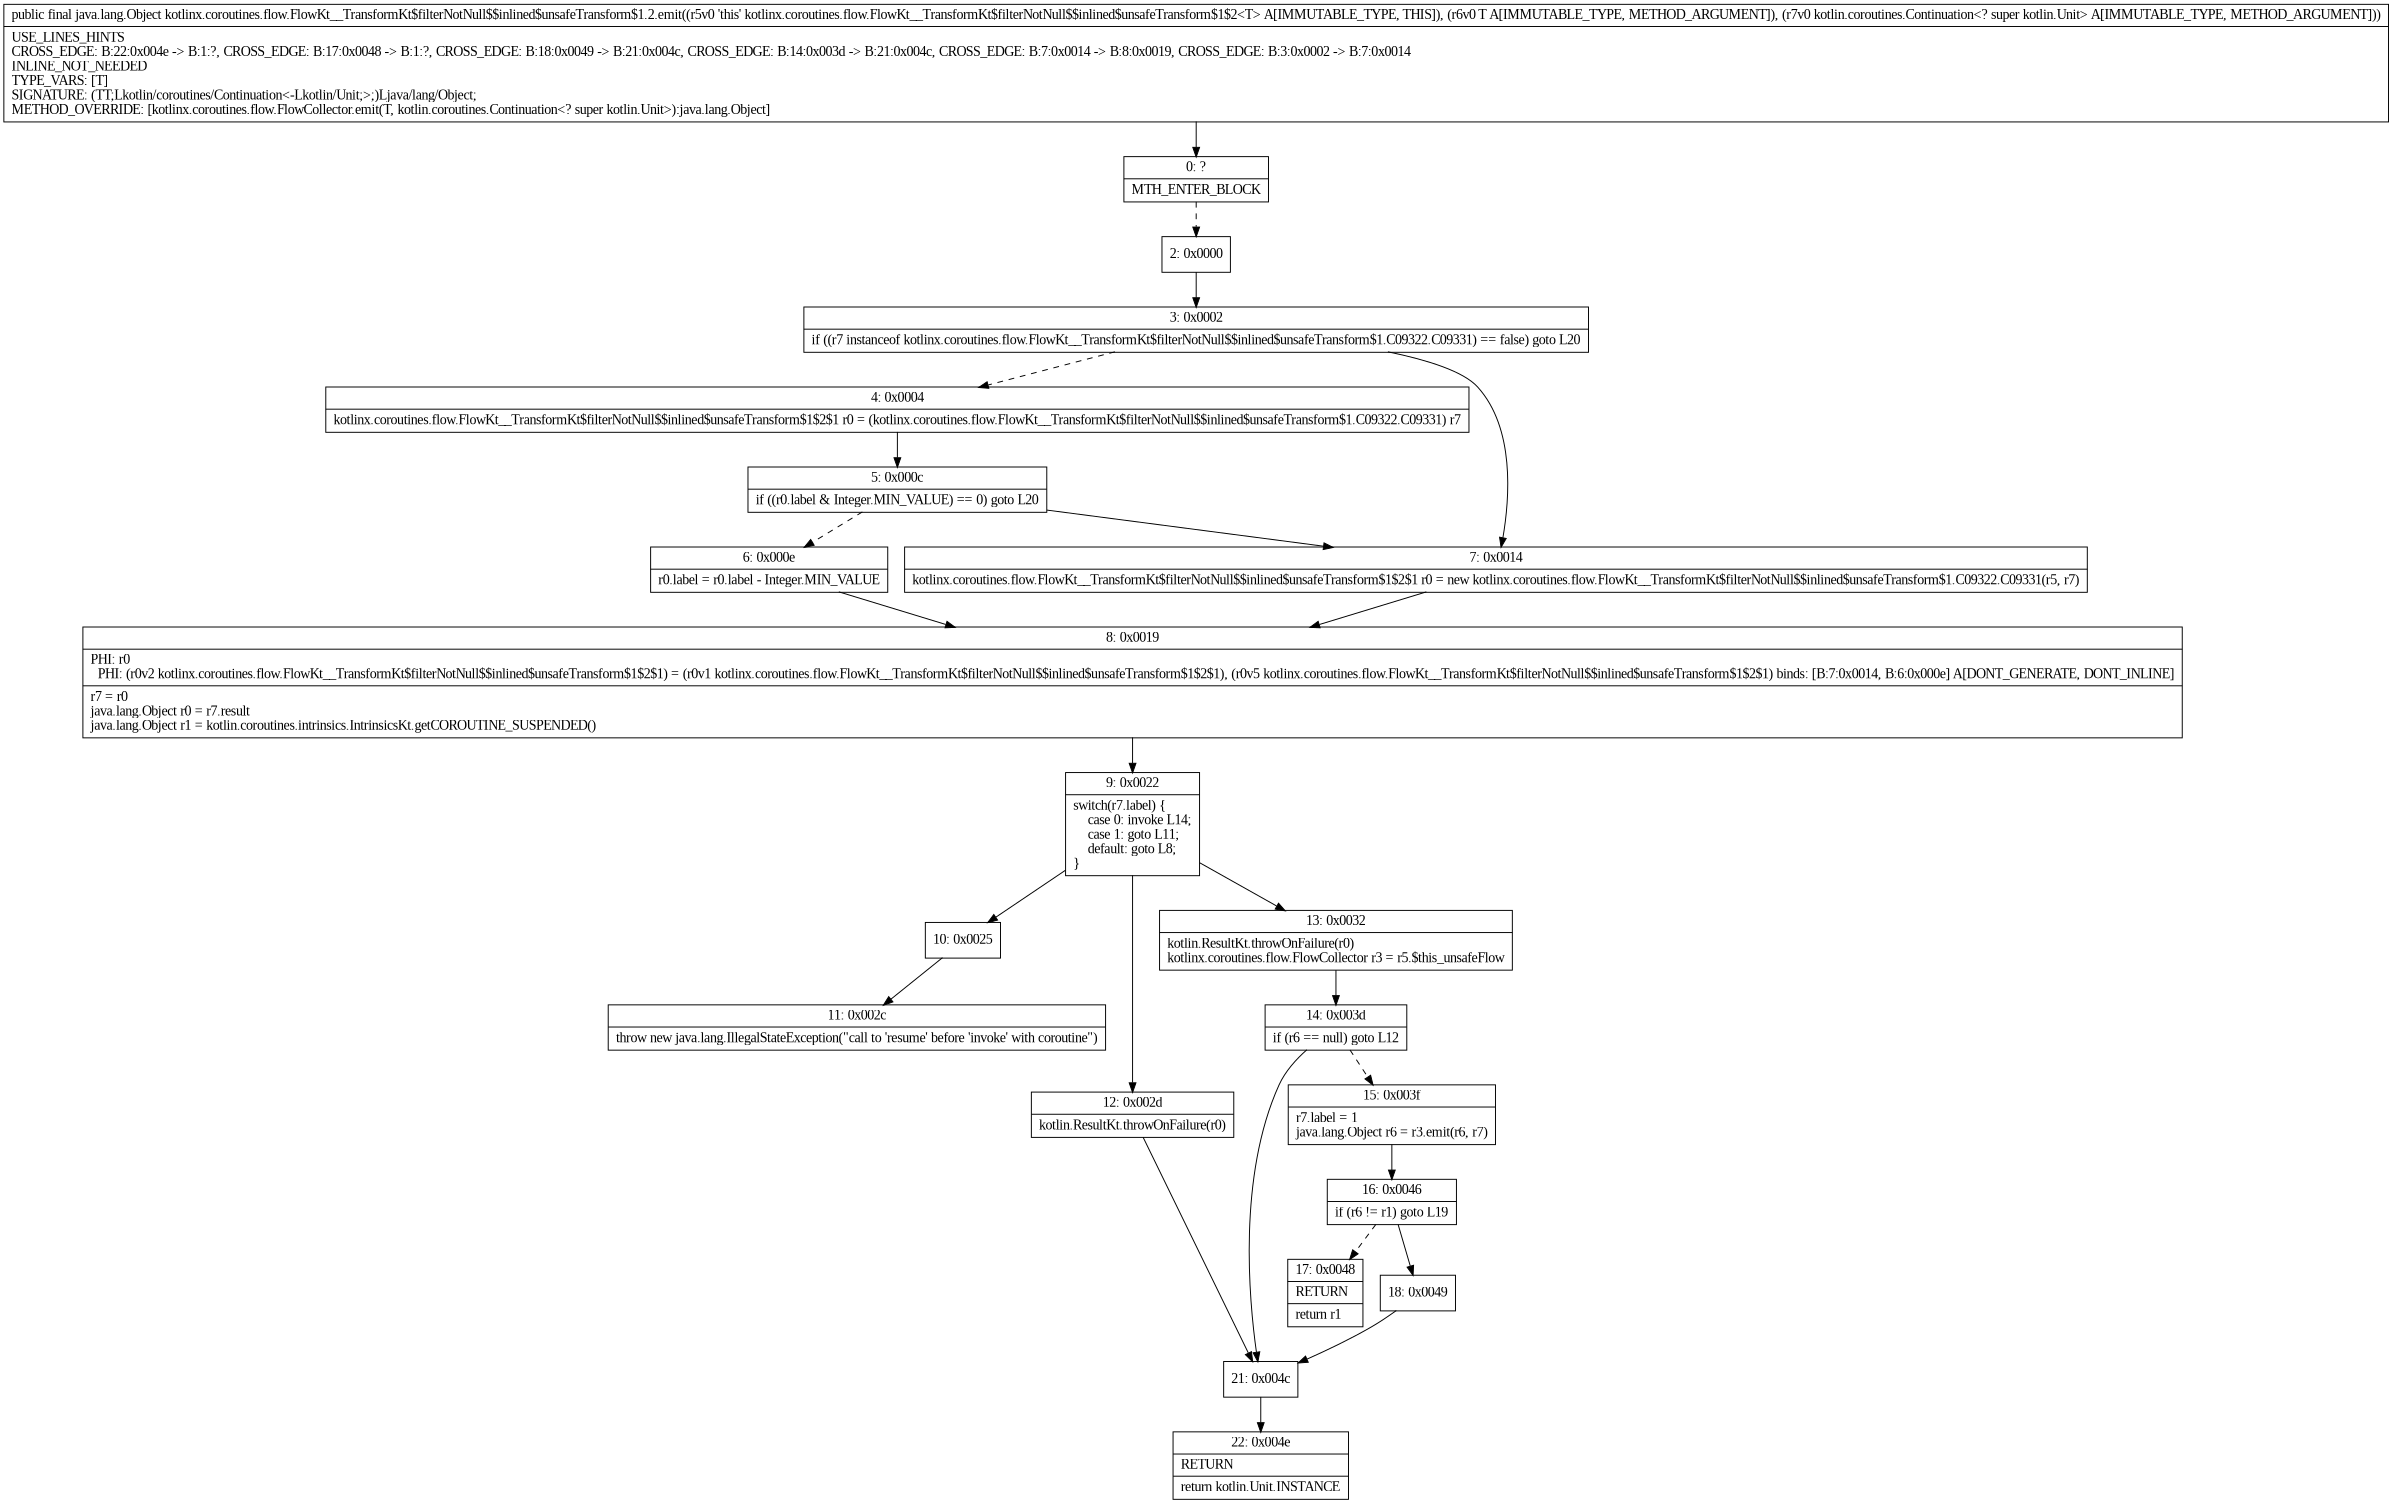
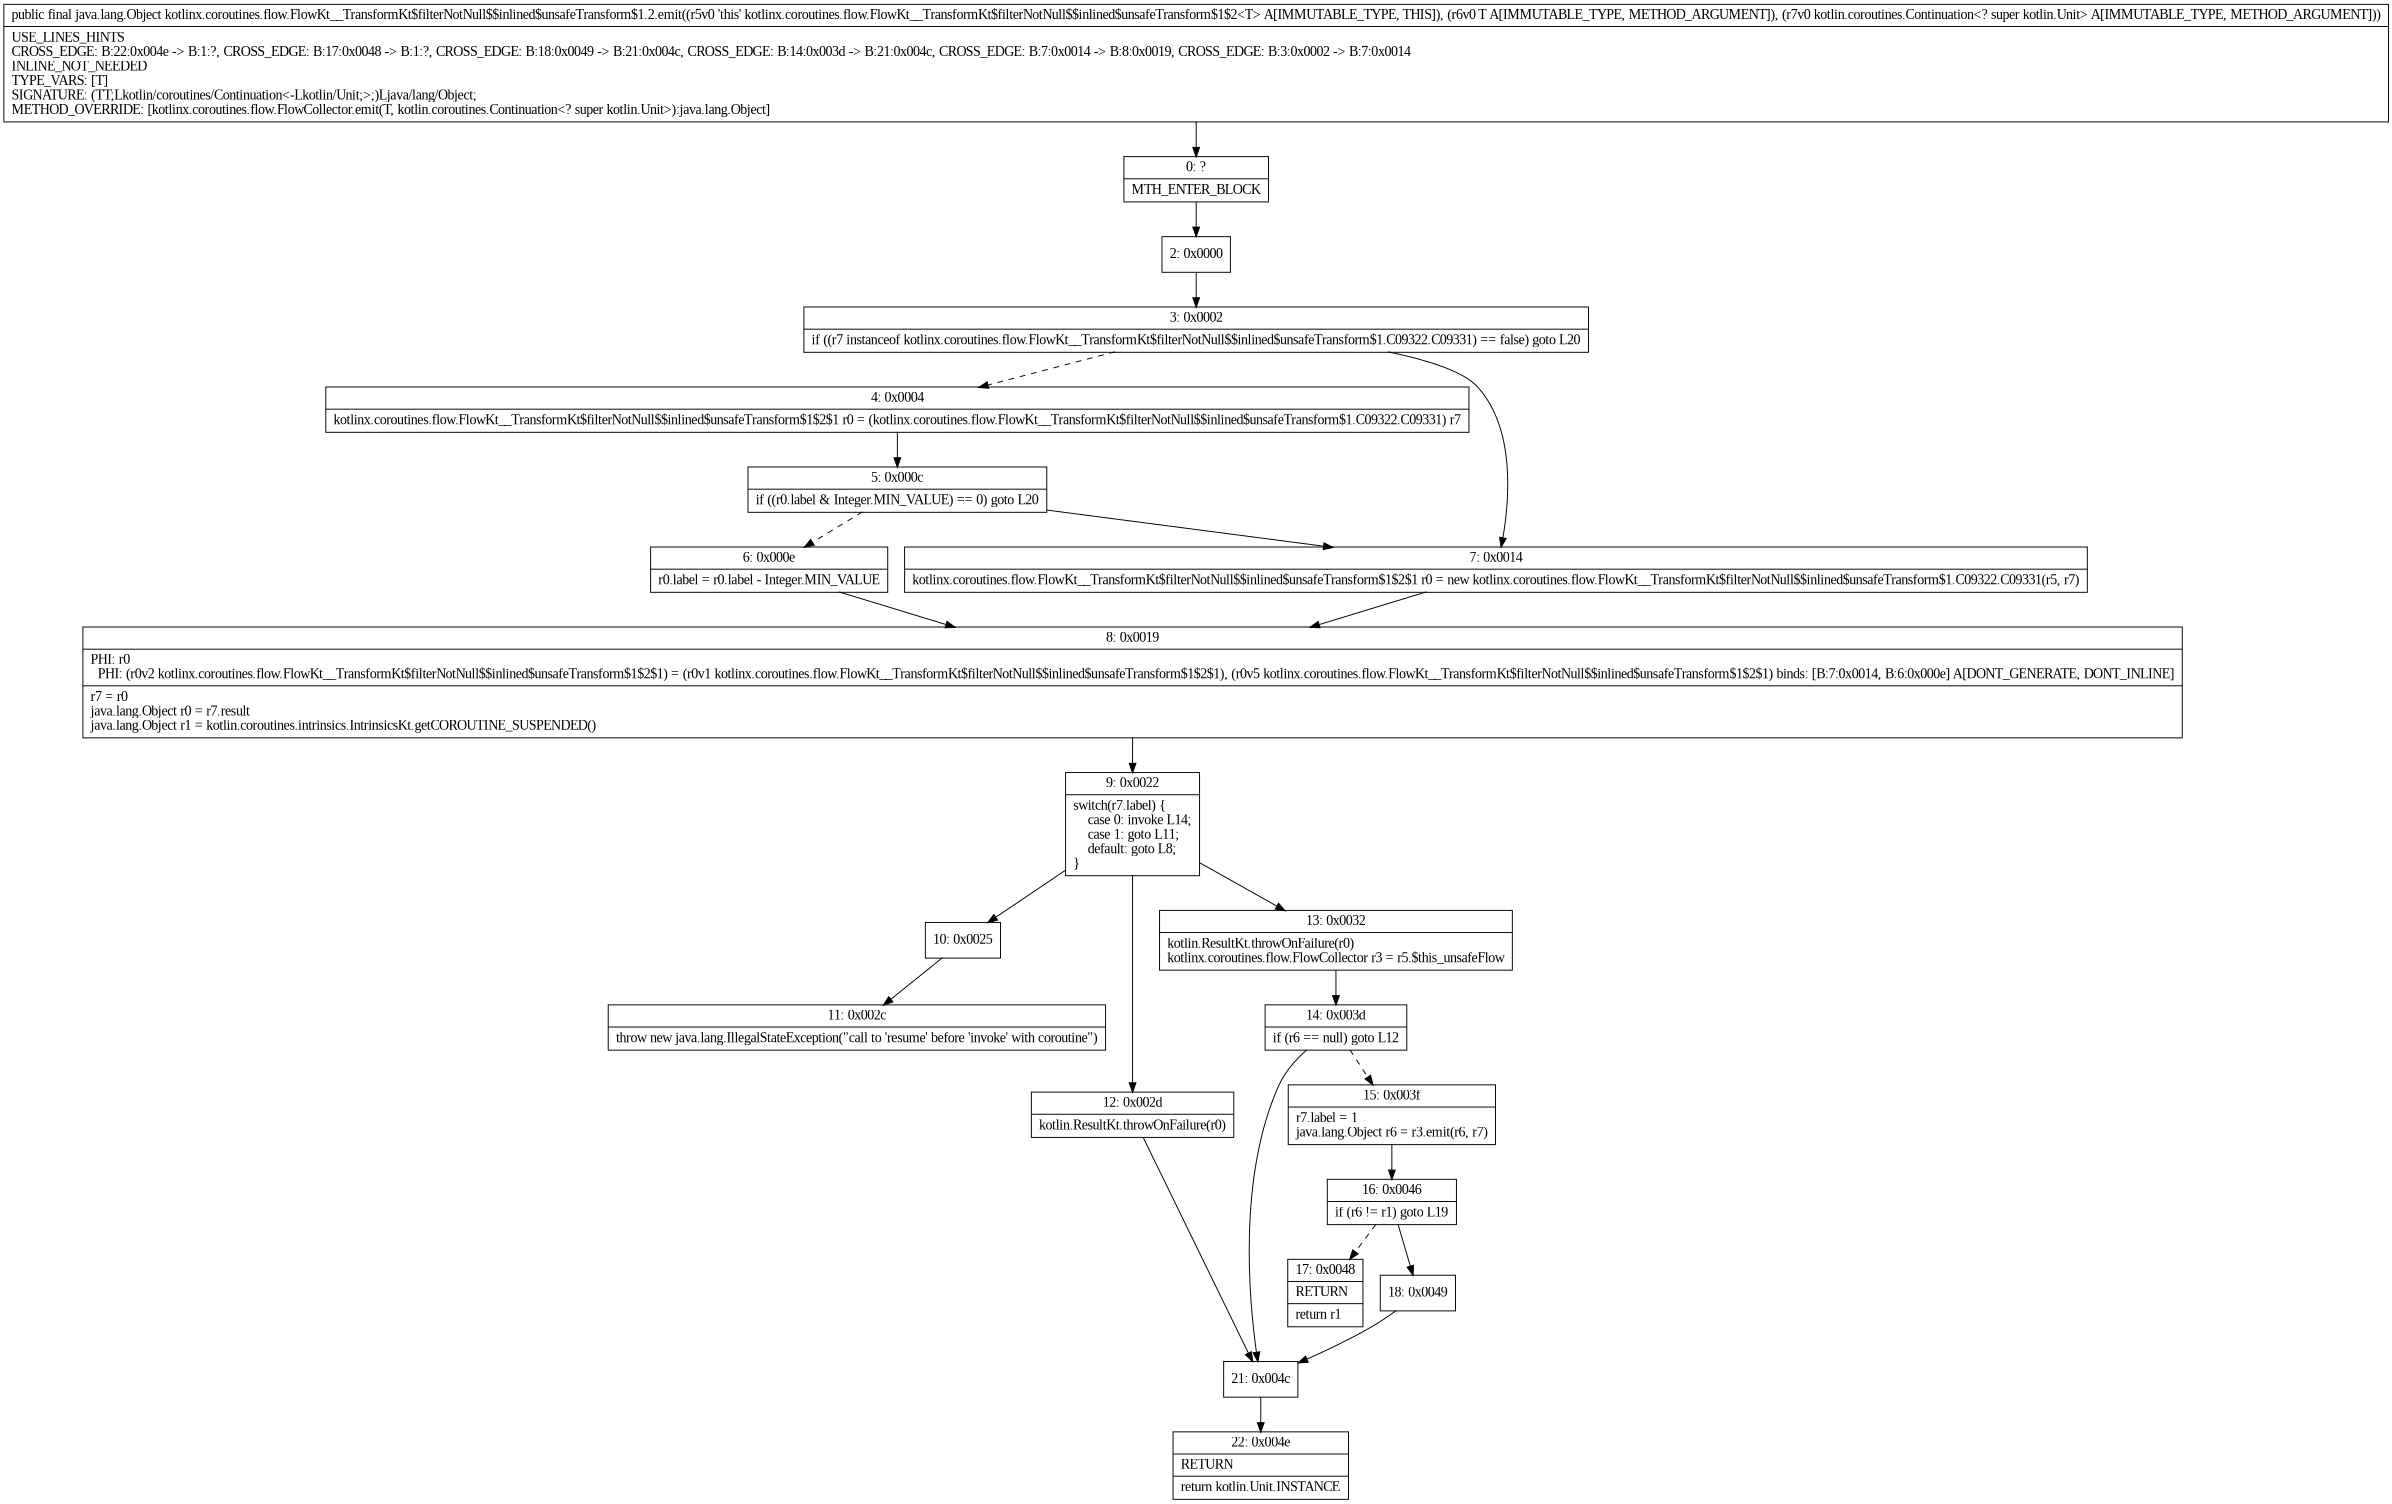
(1196, 214) -> (1196, 214)
